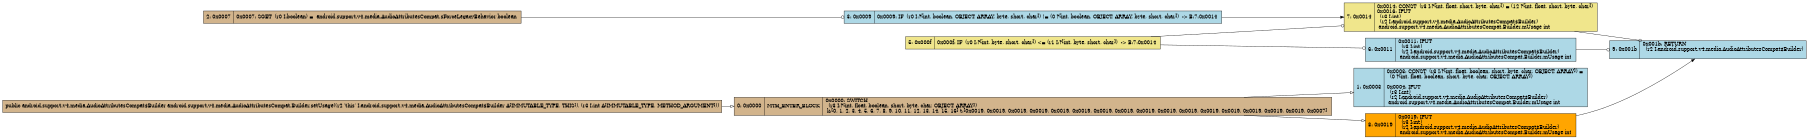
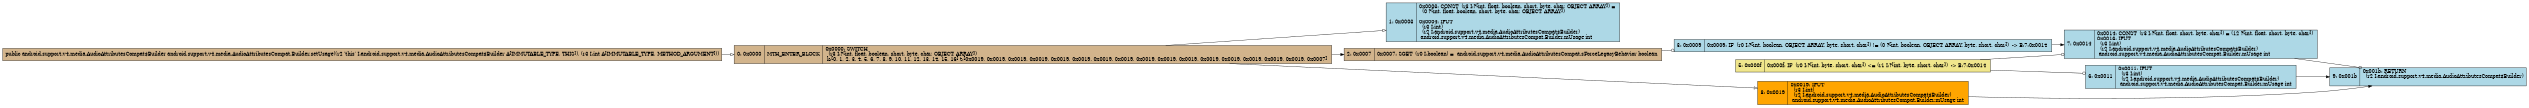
(1471, 17) -> (2191, 44)
(1591, 50) -> (2311, 77)
none -> (1336, 55)
